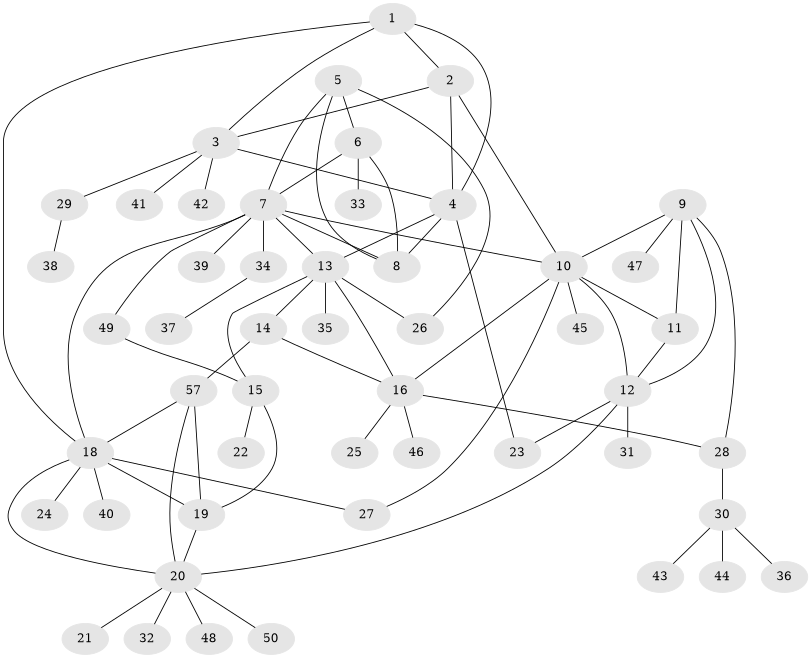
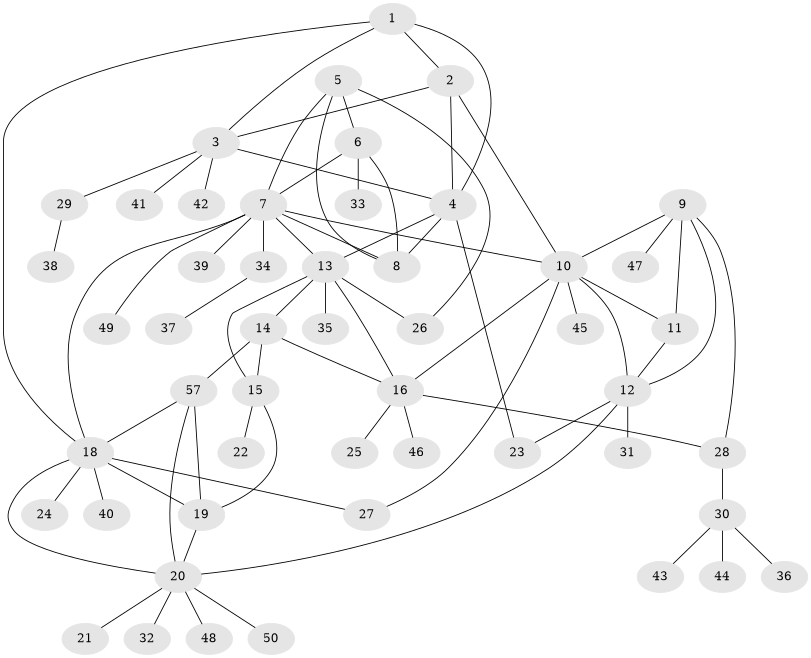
(181, 360) -> (260, 360)
